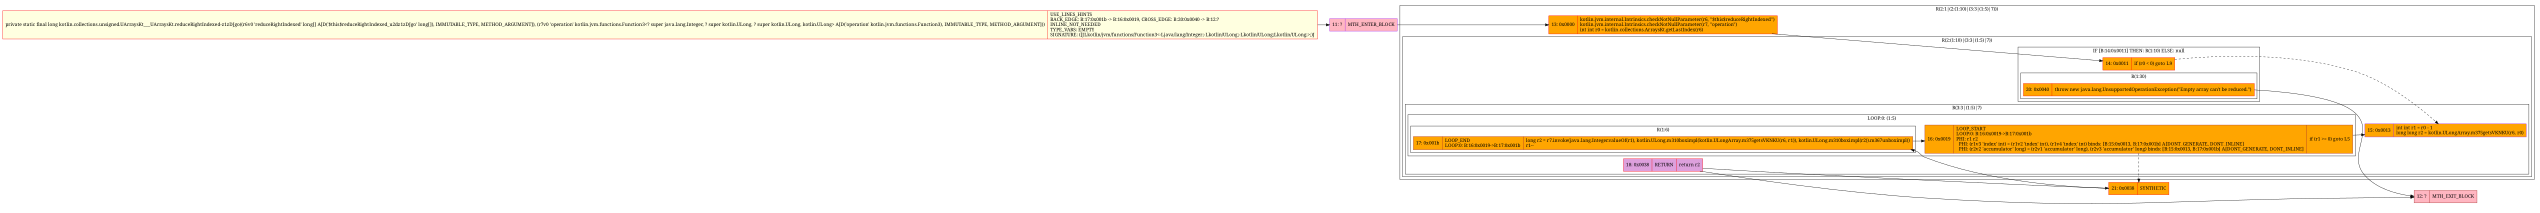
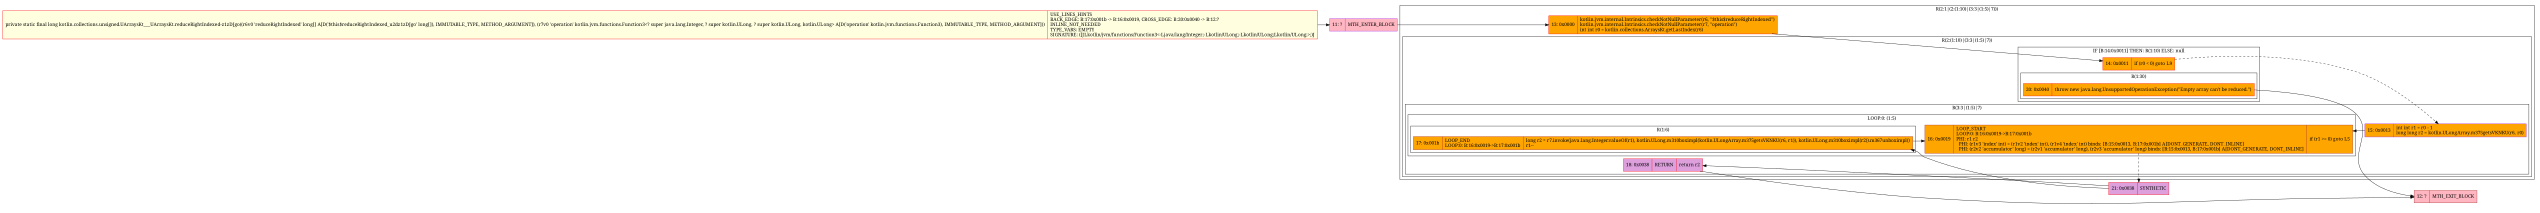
(2358, 135) -> (2361, 131)
(1954, 182) -> (1847, 172)
(2139, 189) -> (2139, 189)
